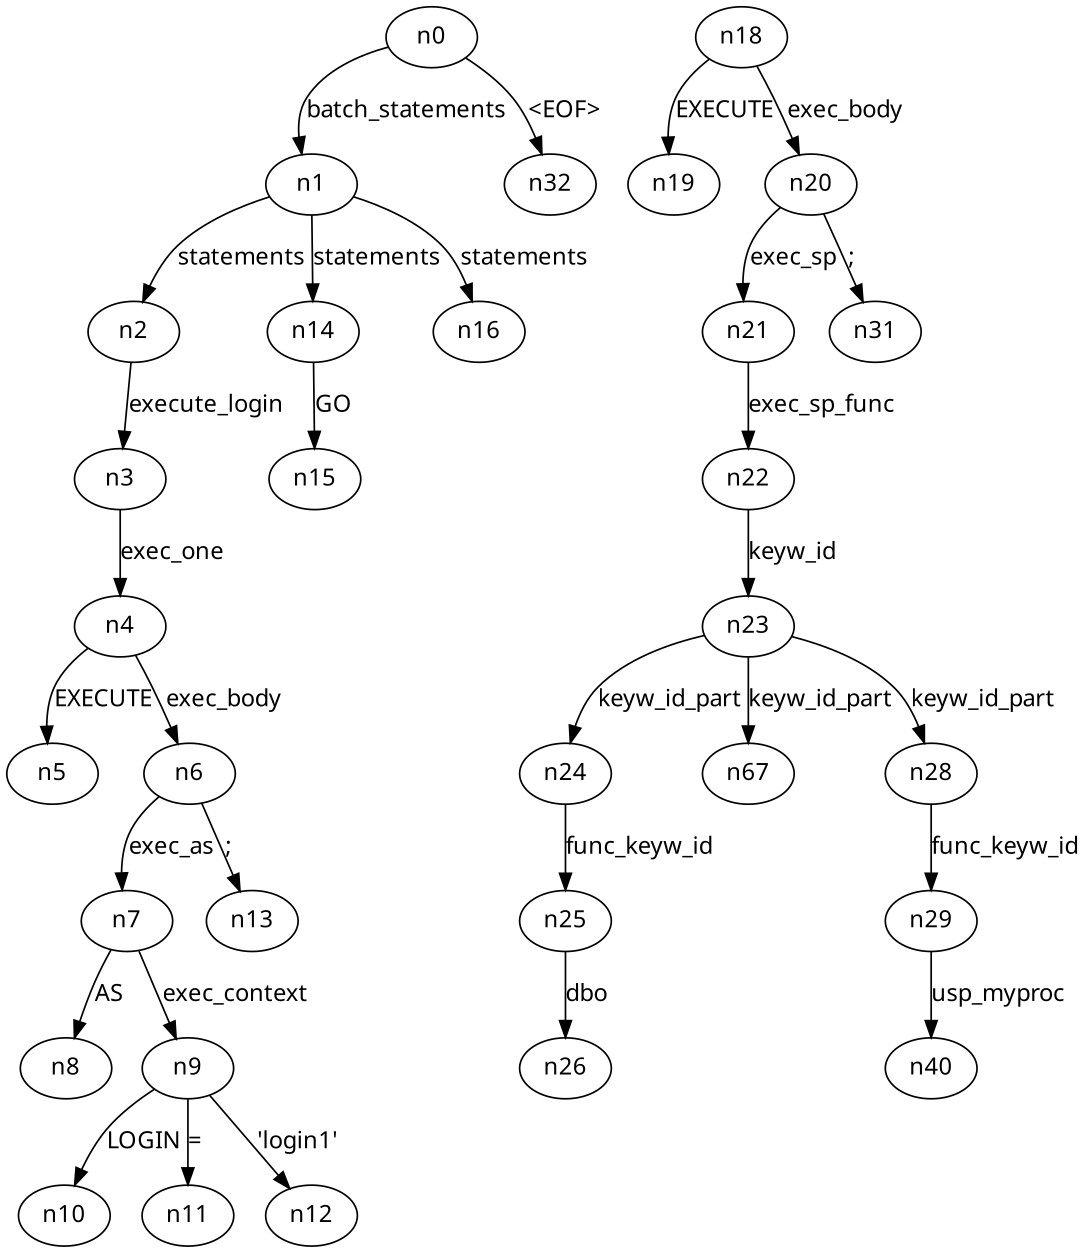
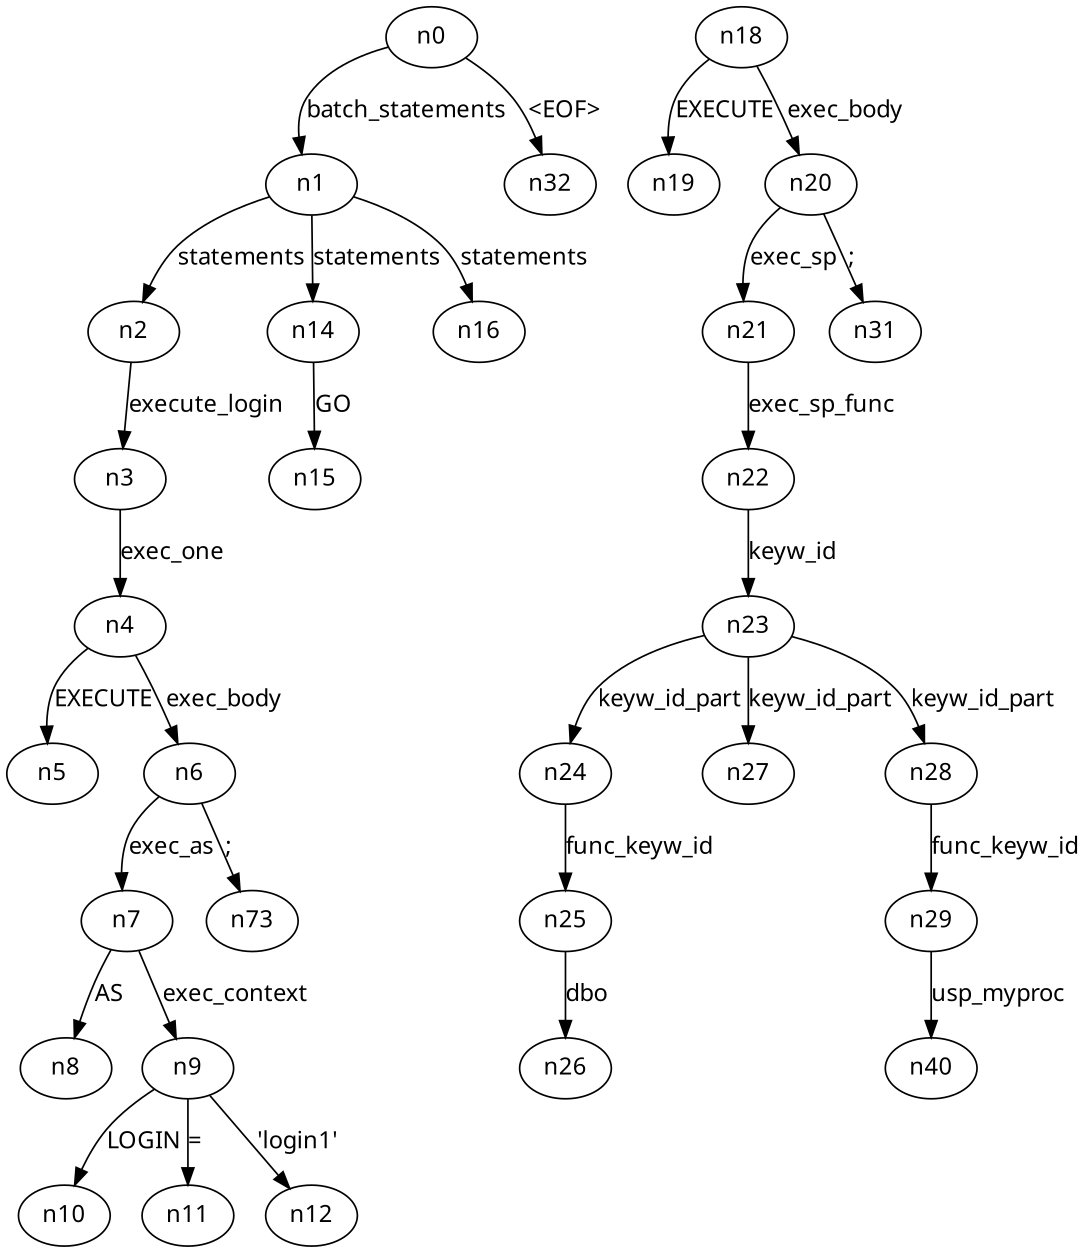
(748, 774) -> (748, 774)
(252, 921) -> (252, 921)
